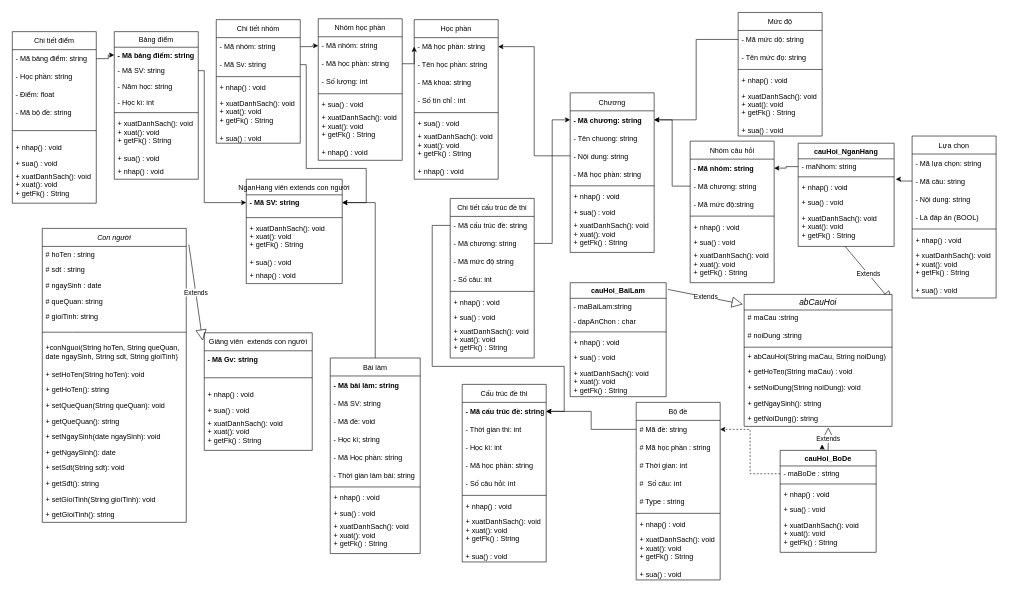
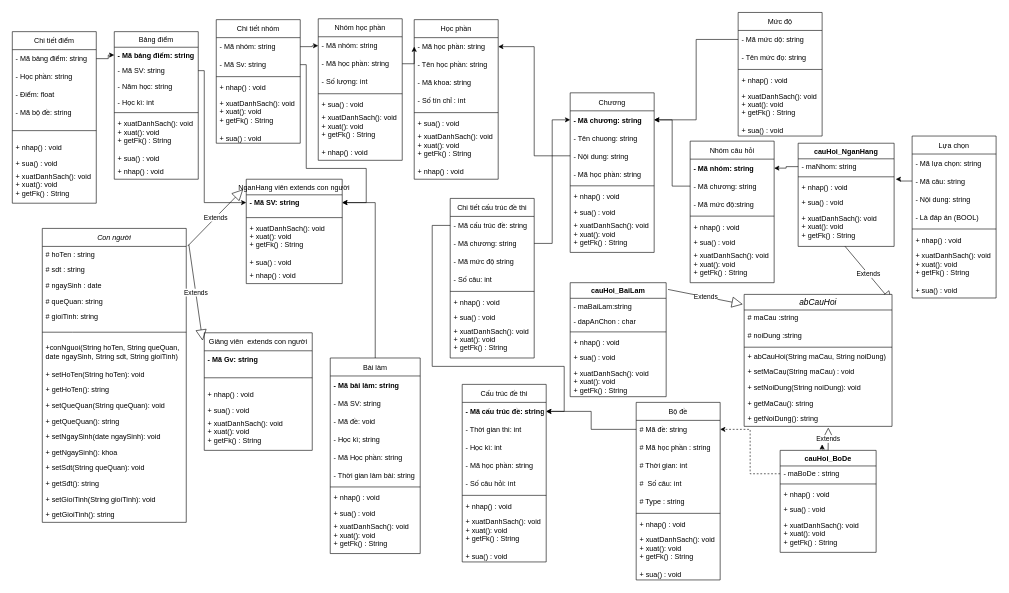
none -> (212, 221)
(806, 372) -> (806, 372)
(789, 403) -> (784, 403)
(85, 452) -> (85, 452)
(92, 468) -> (100, 468)
